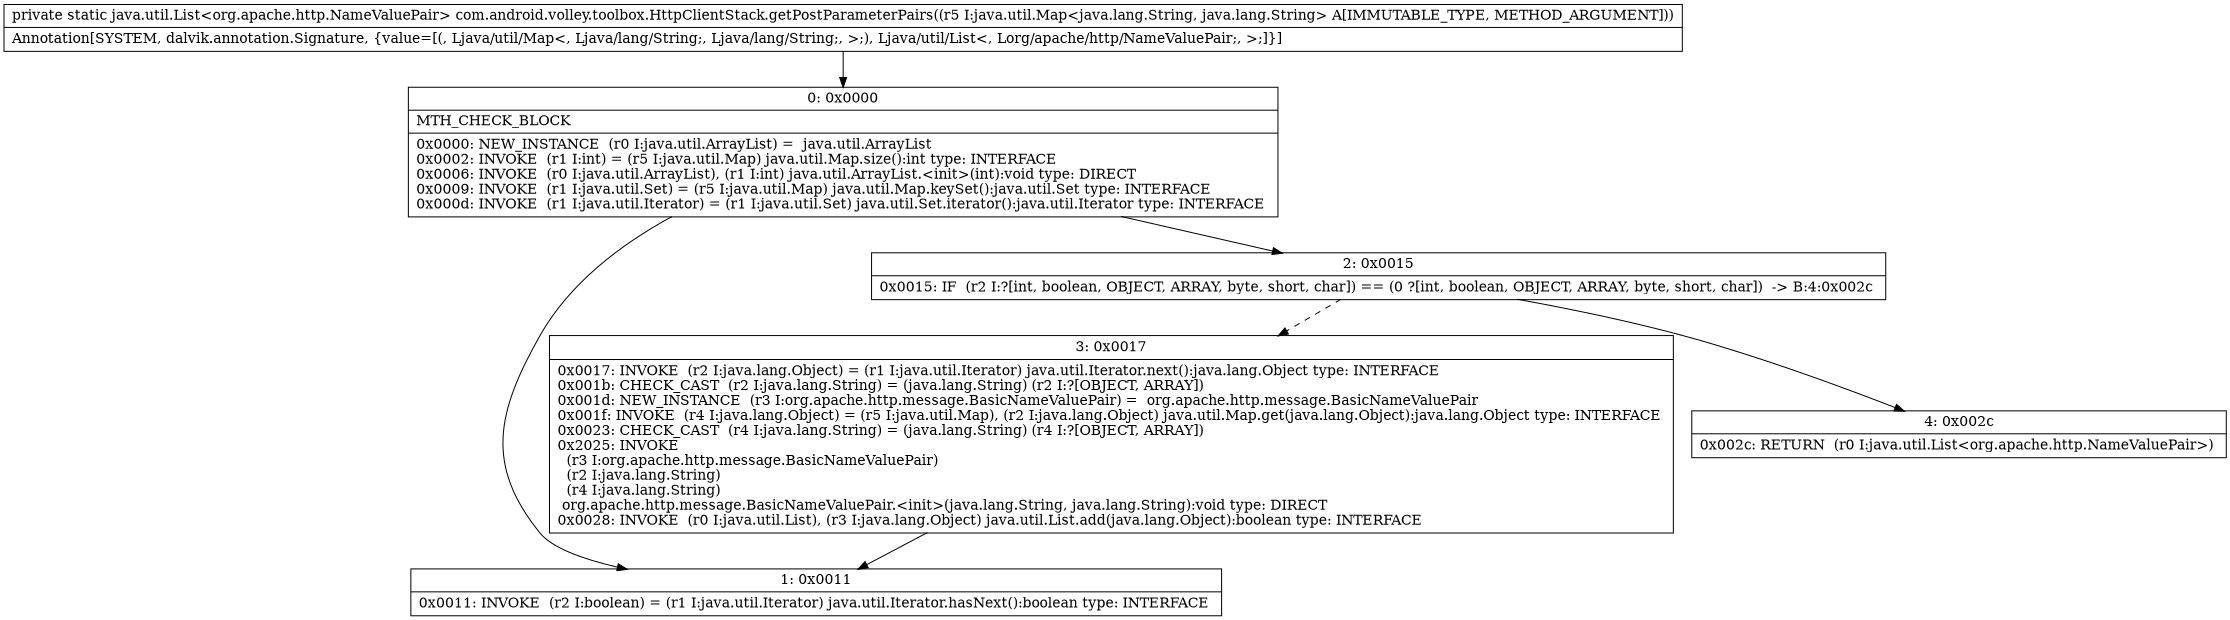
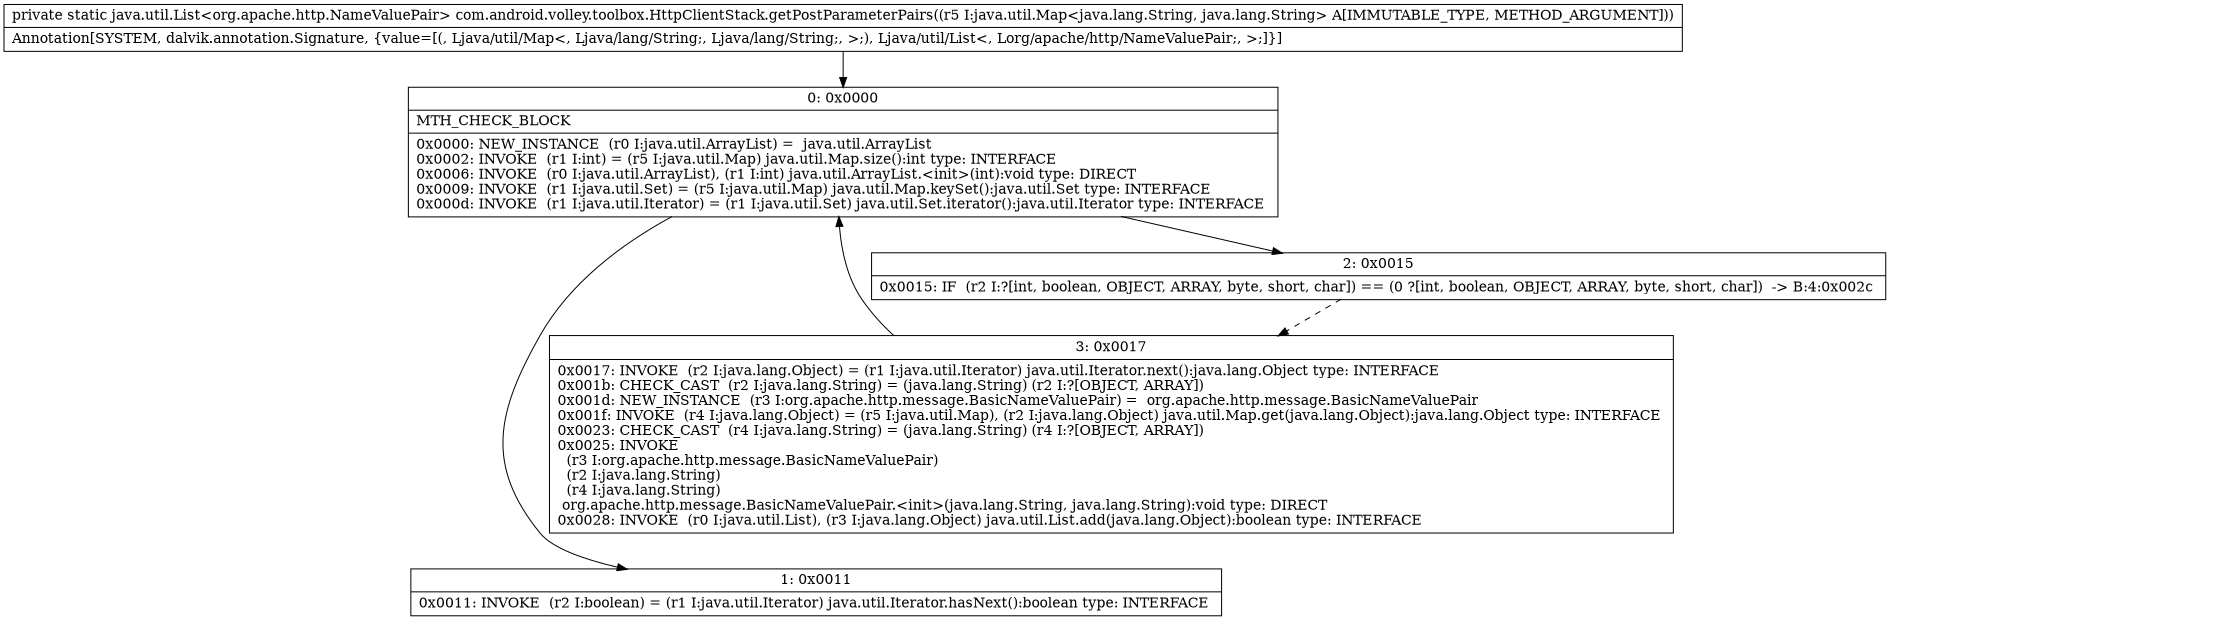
(1959, 434) -> none
(623, 446) -> (623, 446)
(897, 549) -> (855, 287)
